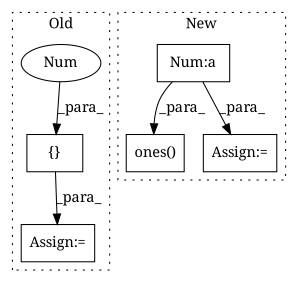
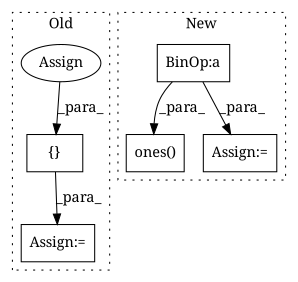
(61, 63) -> (61, 63)
(193, 63) -> (193, 63)
